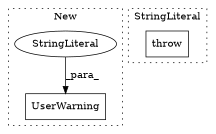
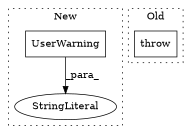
(168, 17) -> (156, 17)
(66, 72) -> (66, 72)
